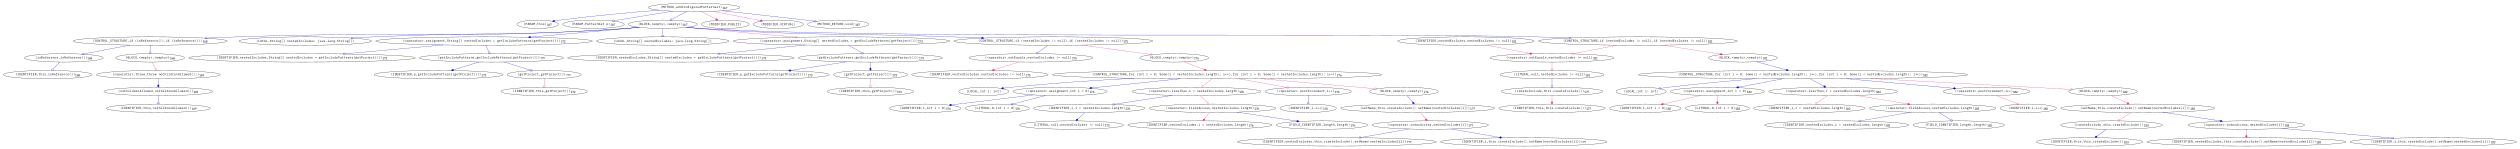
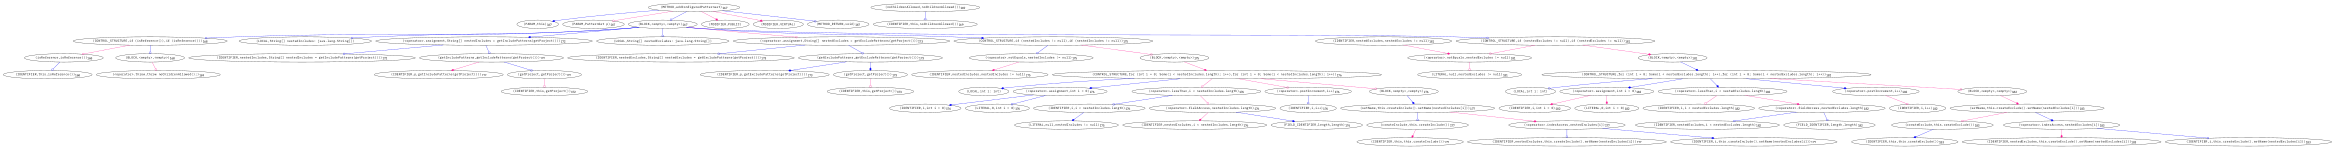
(643, 16) -> (643, 16)
(107, 49) -> (107, 49)
(466, 66) -> (466, 66)
(158, 82) -> none
(1552, 82) -> (1418, 116)
